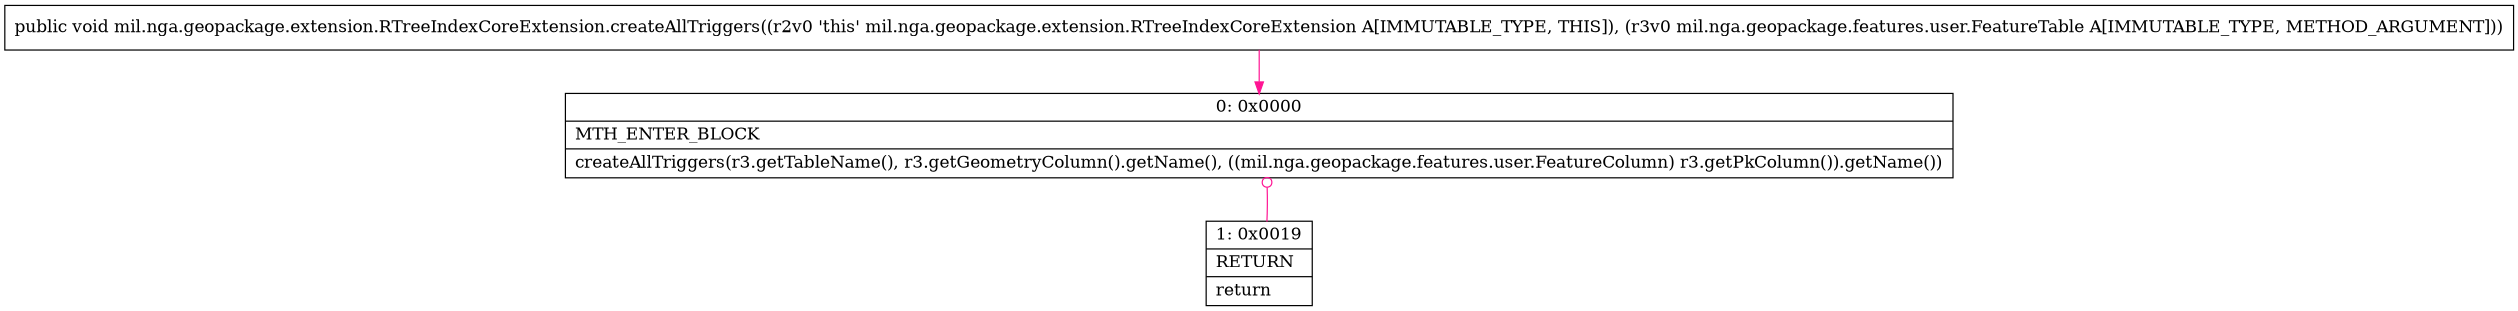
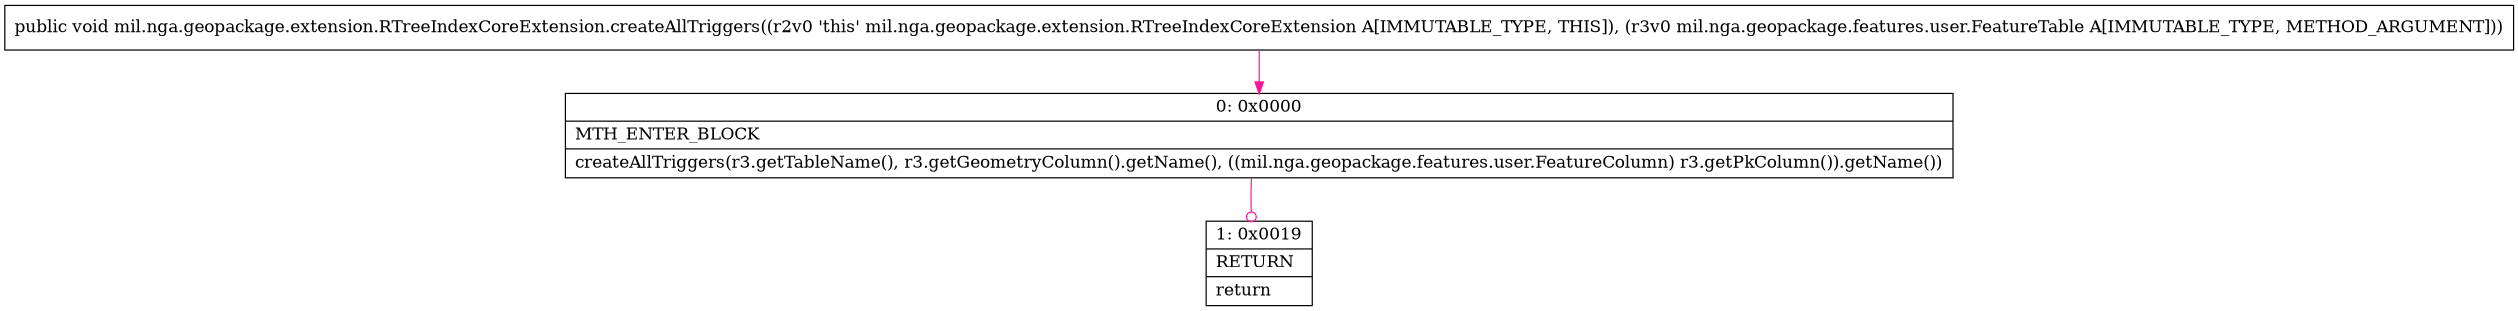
(1267, 205) -> (1251, 195)
